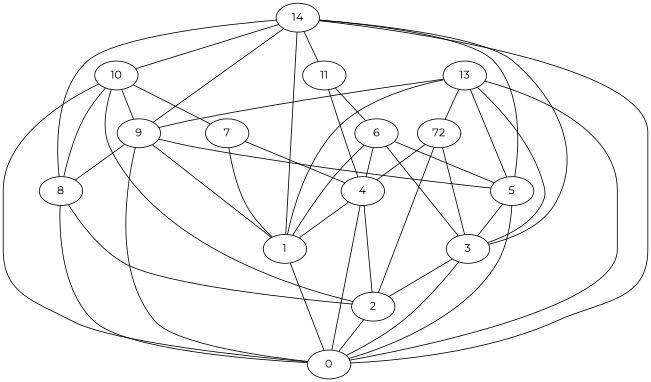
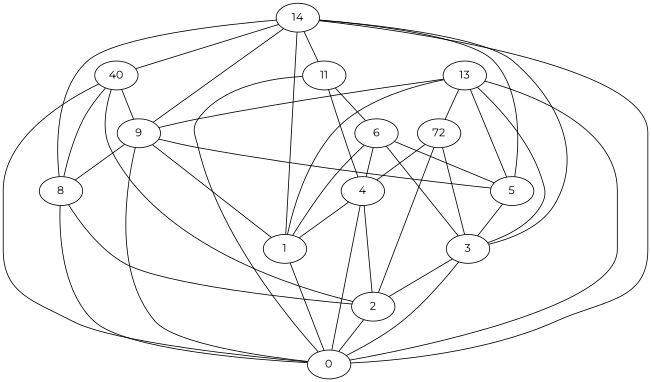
(116, 75) -> (116, 75)
(227, 133) -> none
(456, 307) -> (209, 183)
